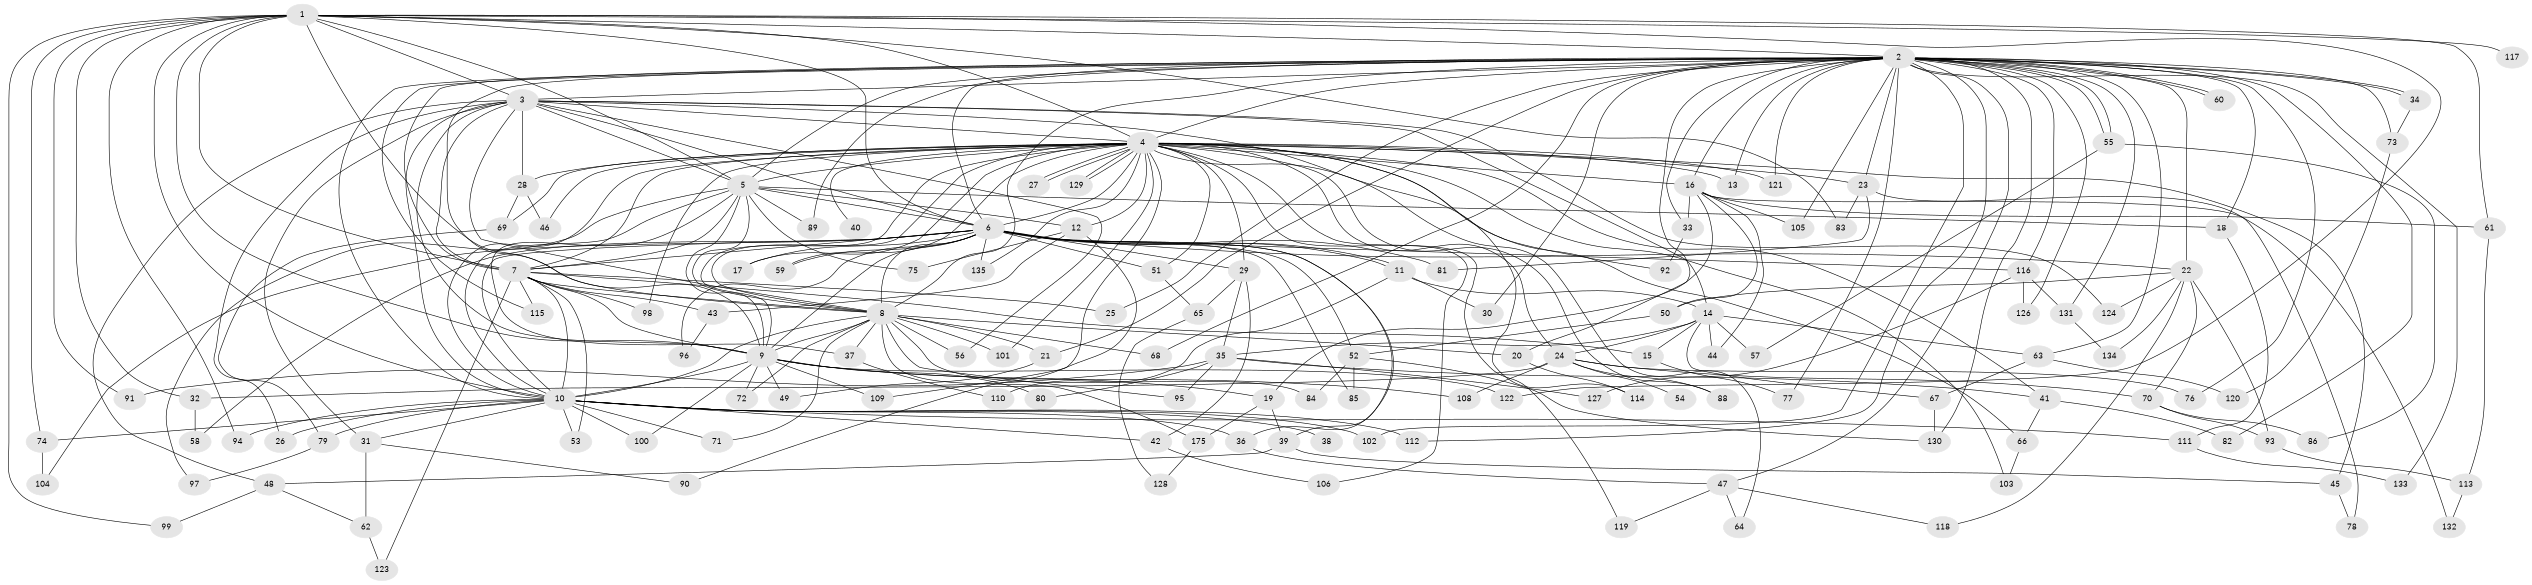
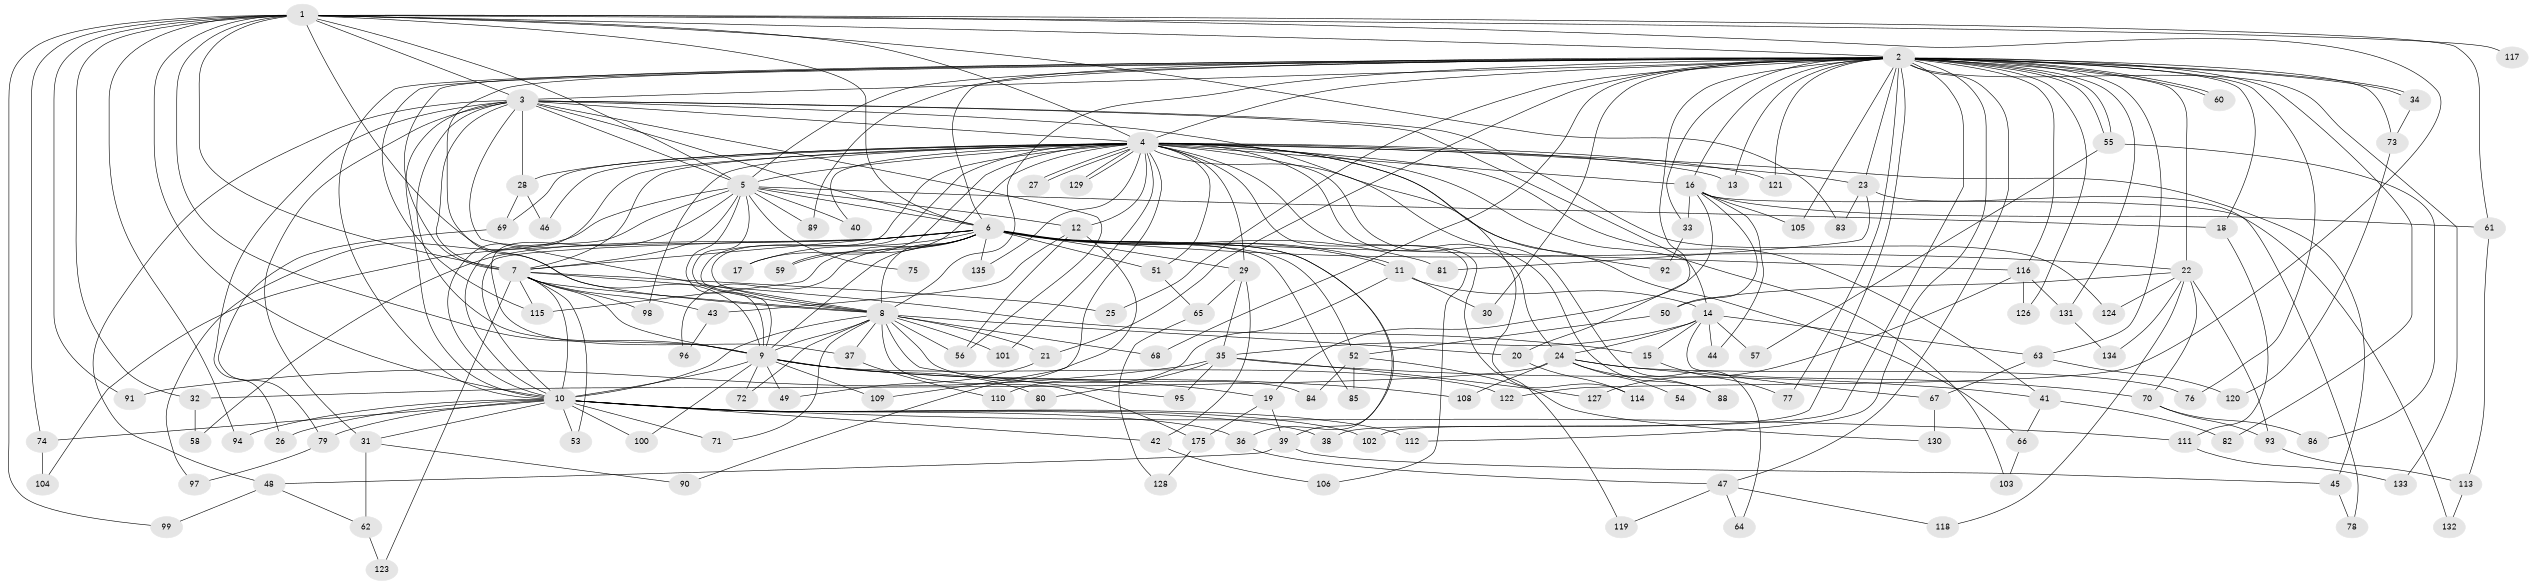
(1080, 204) -> (802, 282)
none -> (801, 205)
(2019, 235) -> (1795, 414)
(1012, 245) -> (1015, 290)
